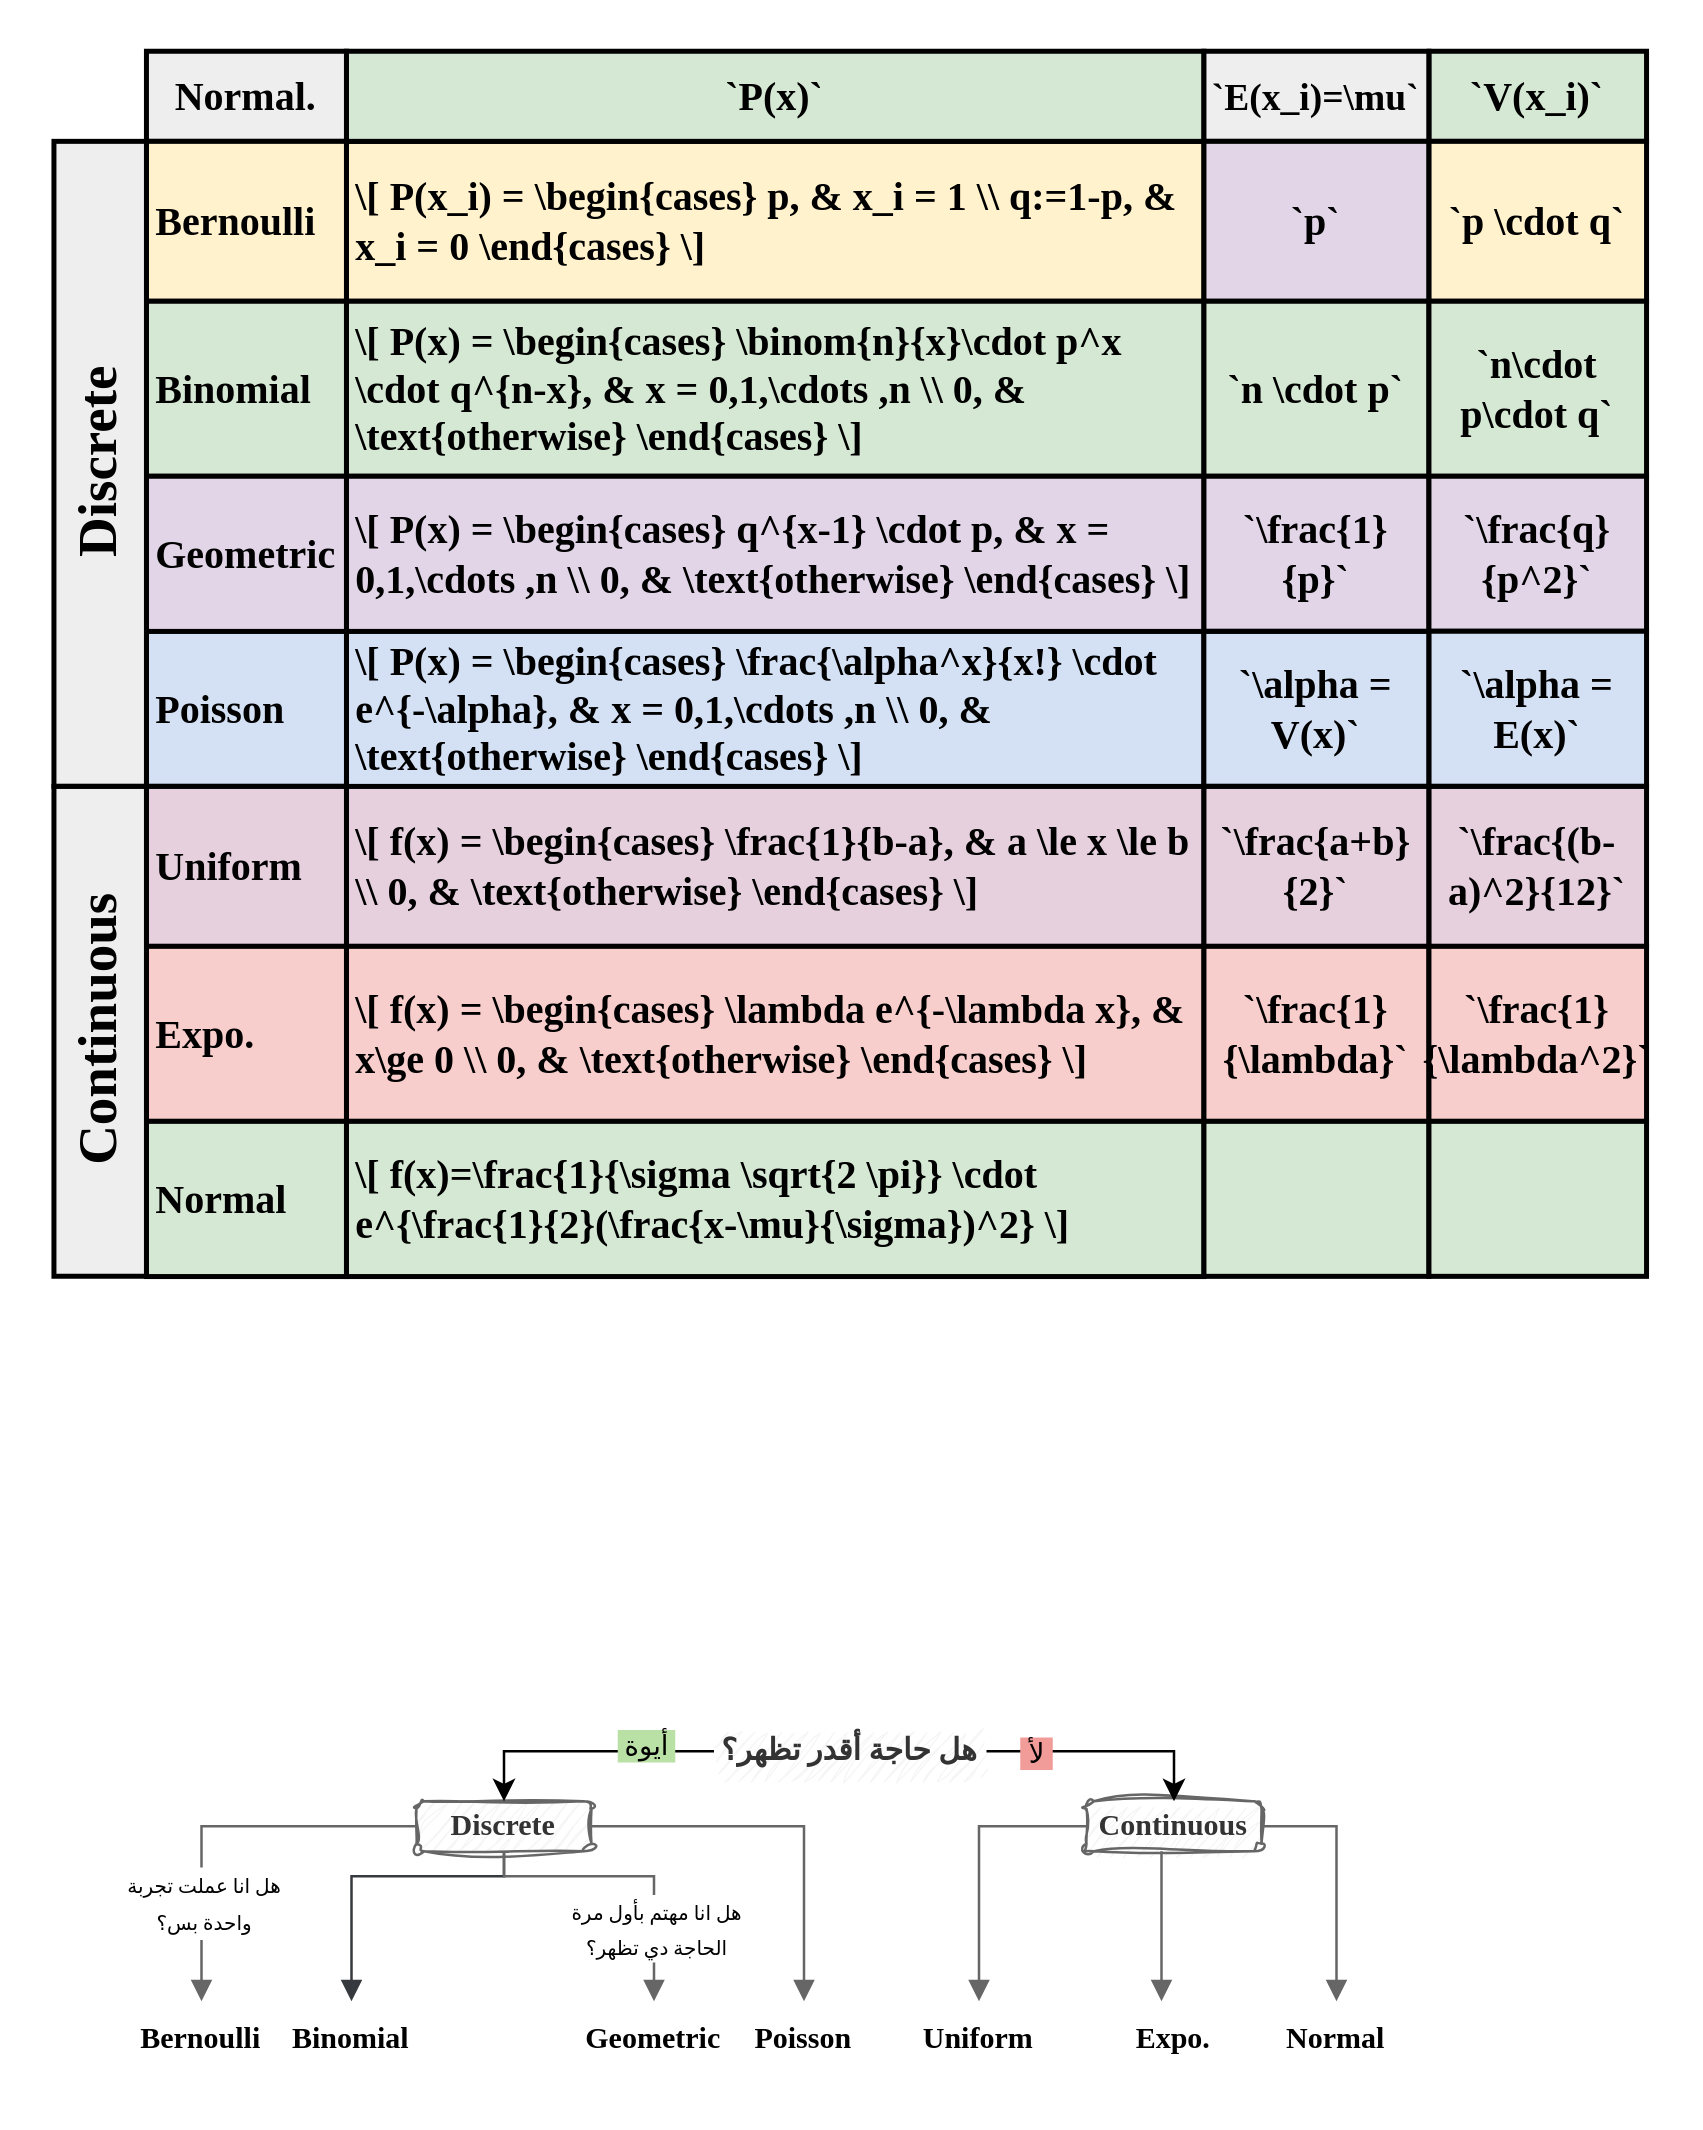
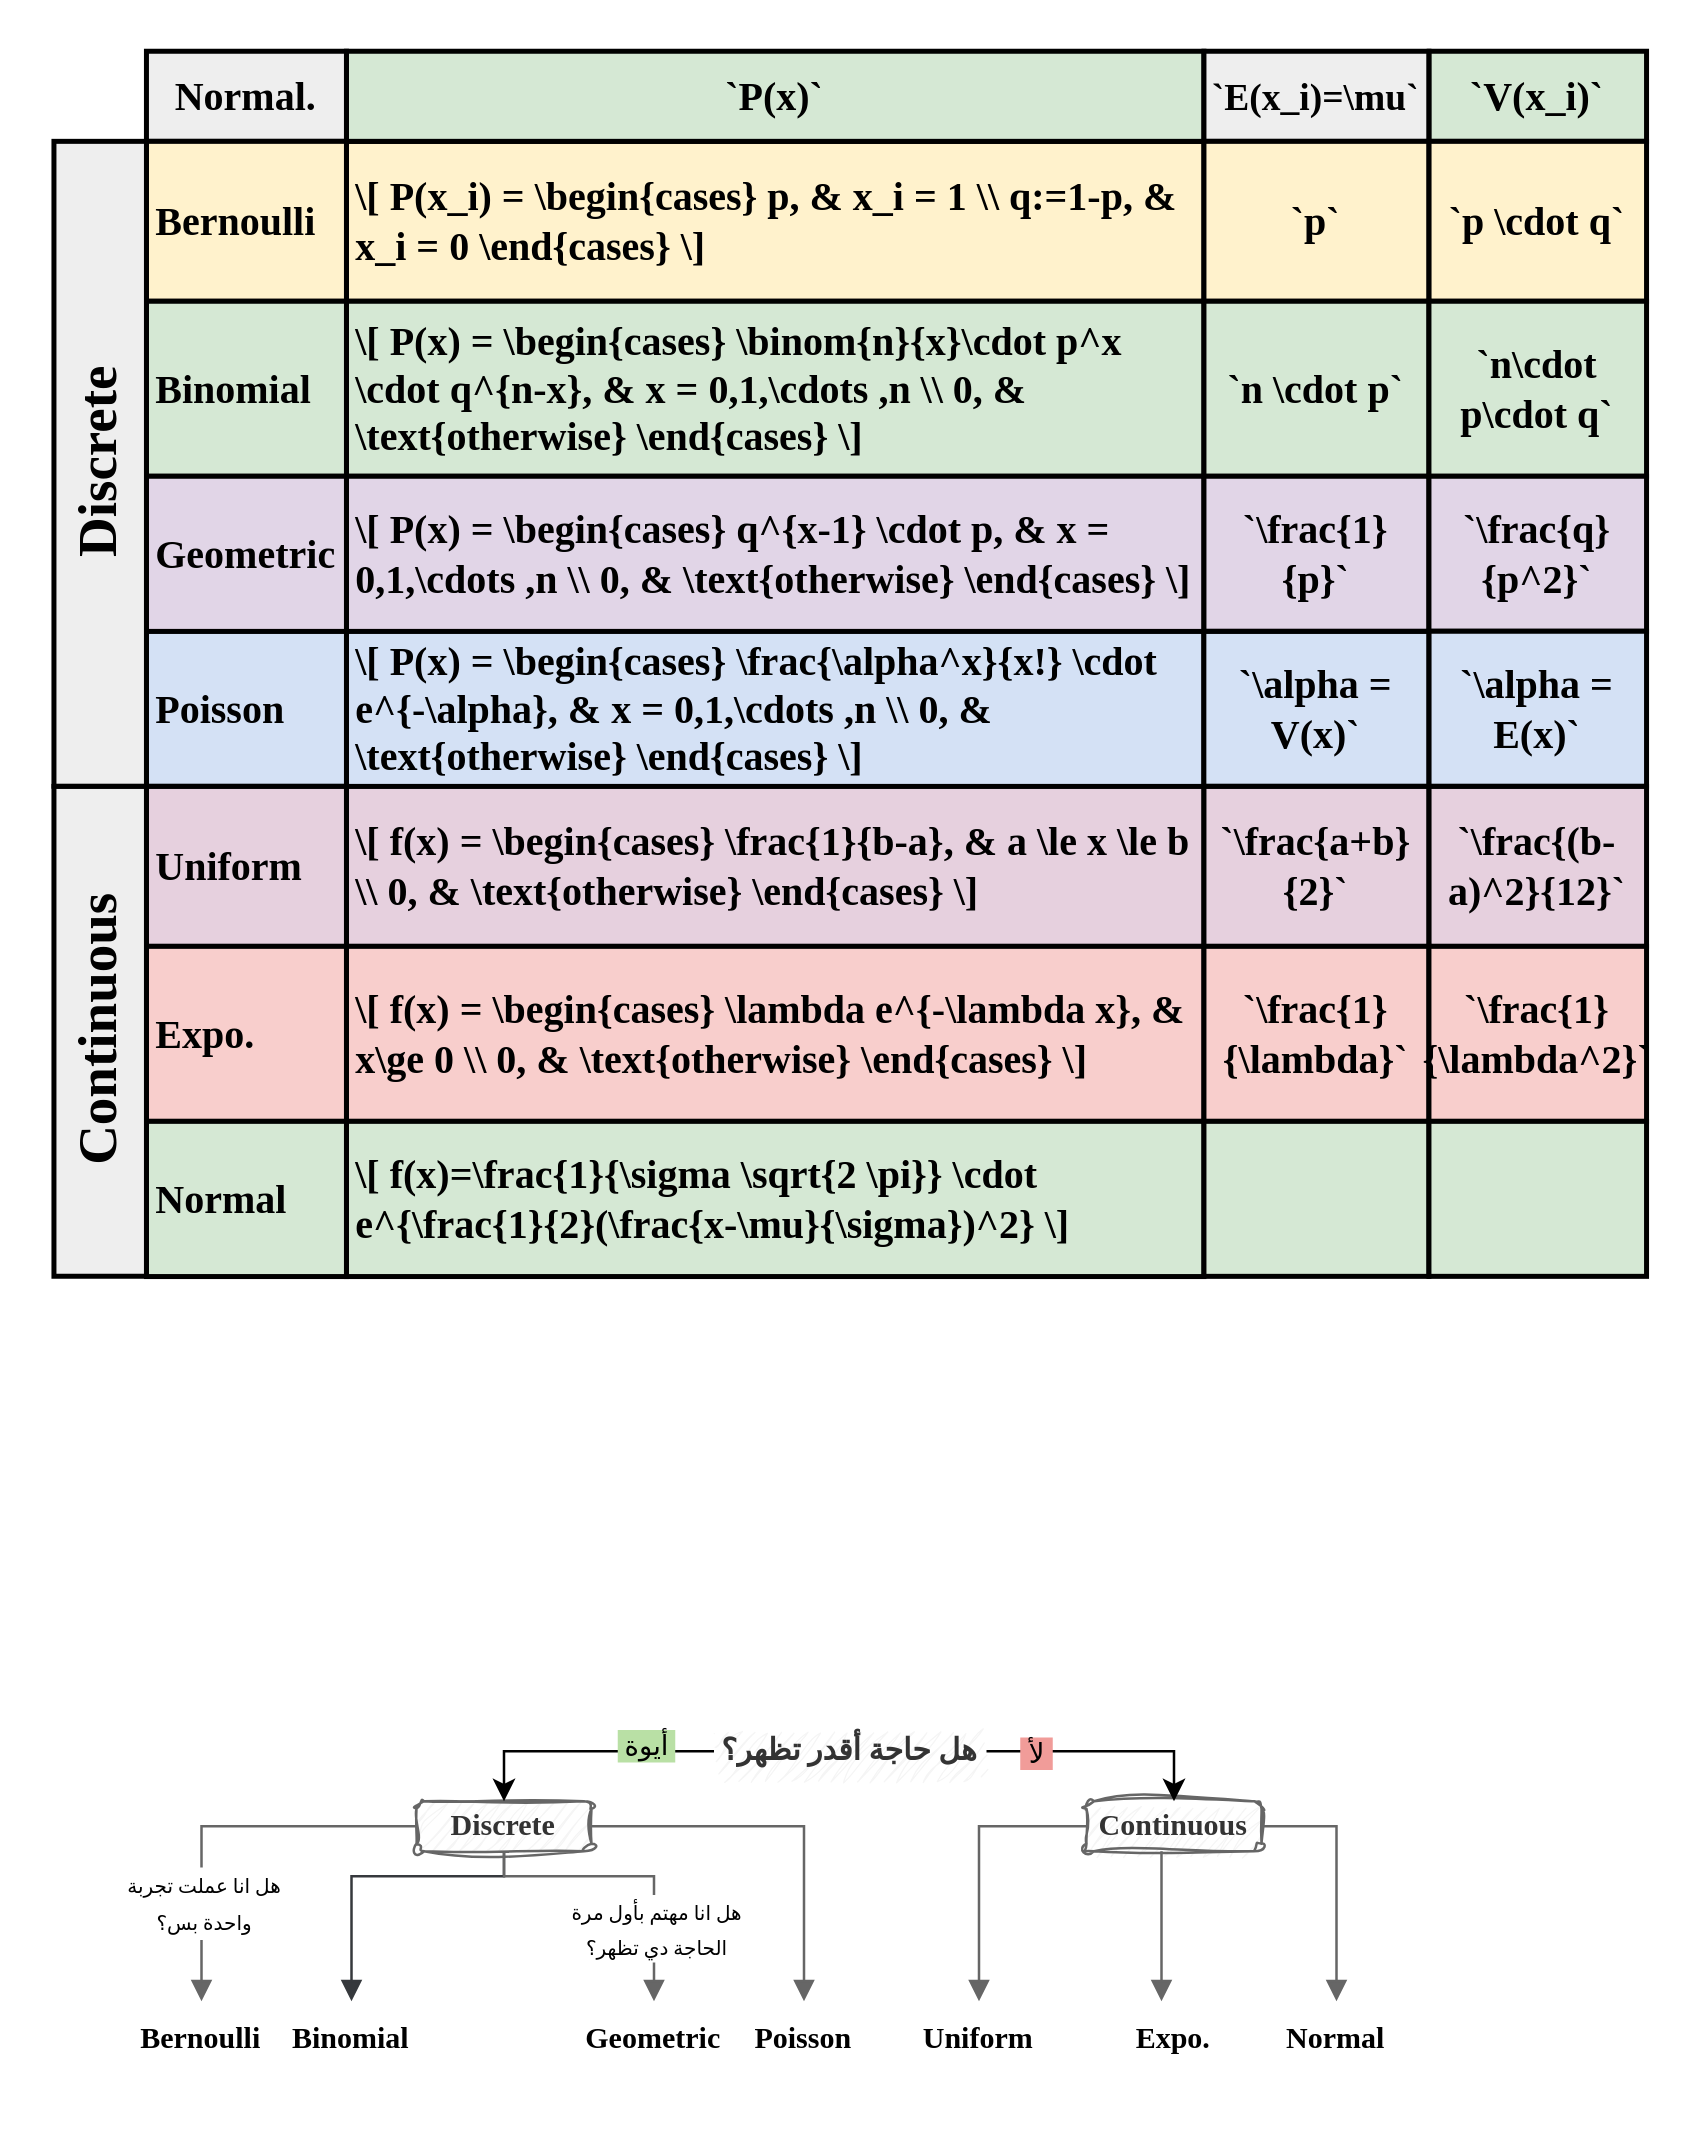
(1316, 221) -> (1316, 221)
